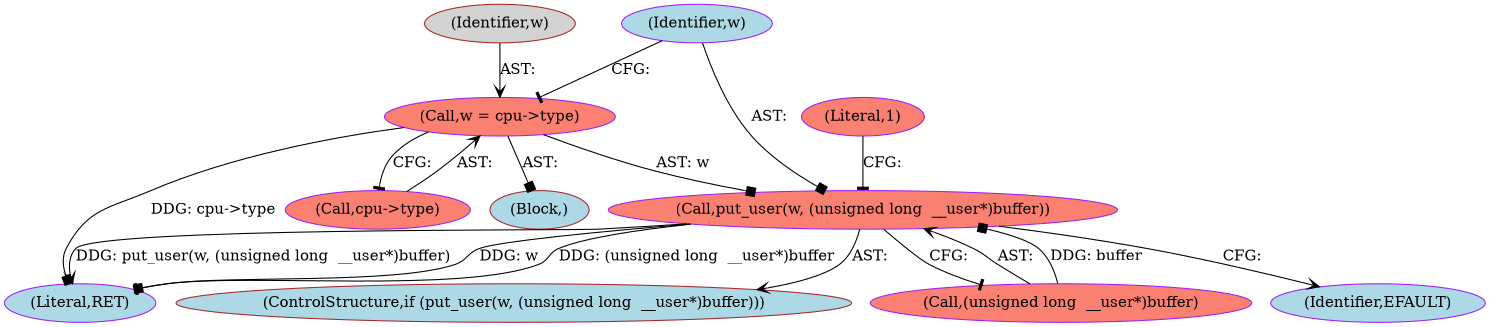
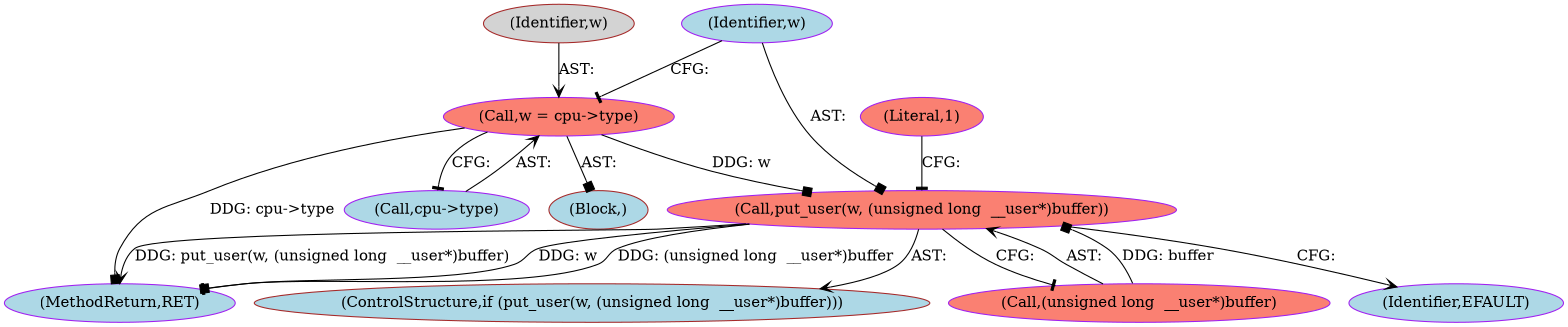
(683, 163) -> (741, 163)
(378, 210) -> (437, 210)
(80, 303) -> (120, 303)
